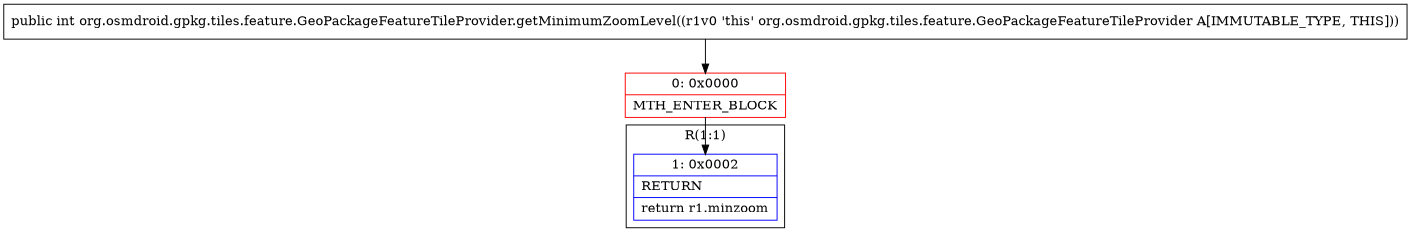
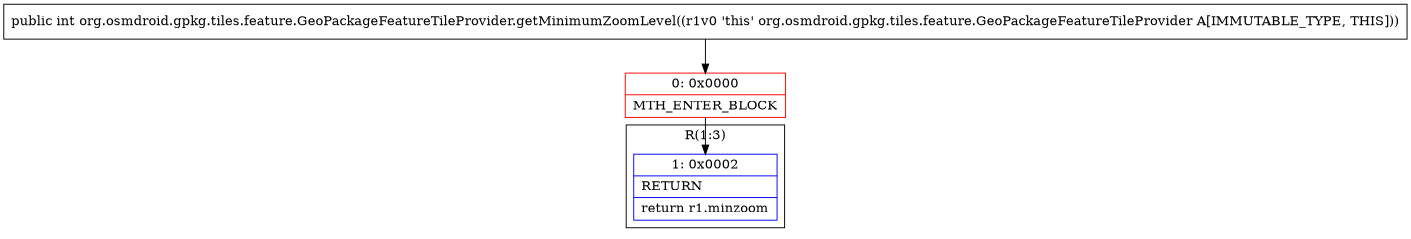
(705, 136) -> (705, 136)
